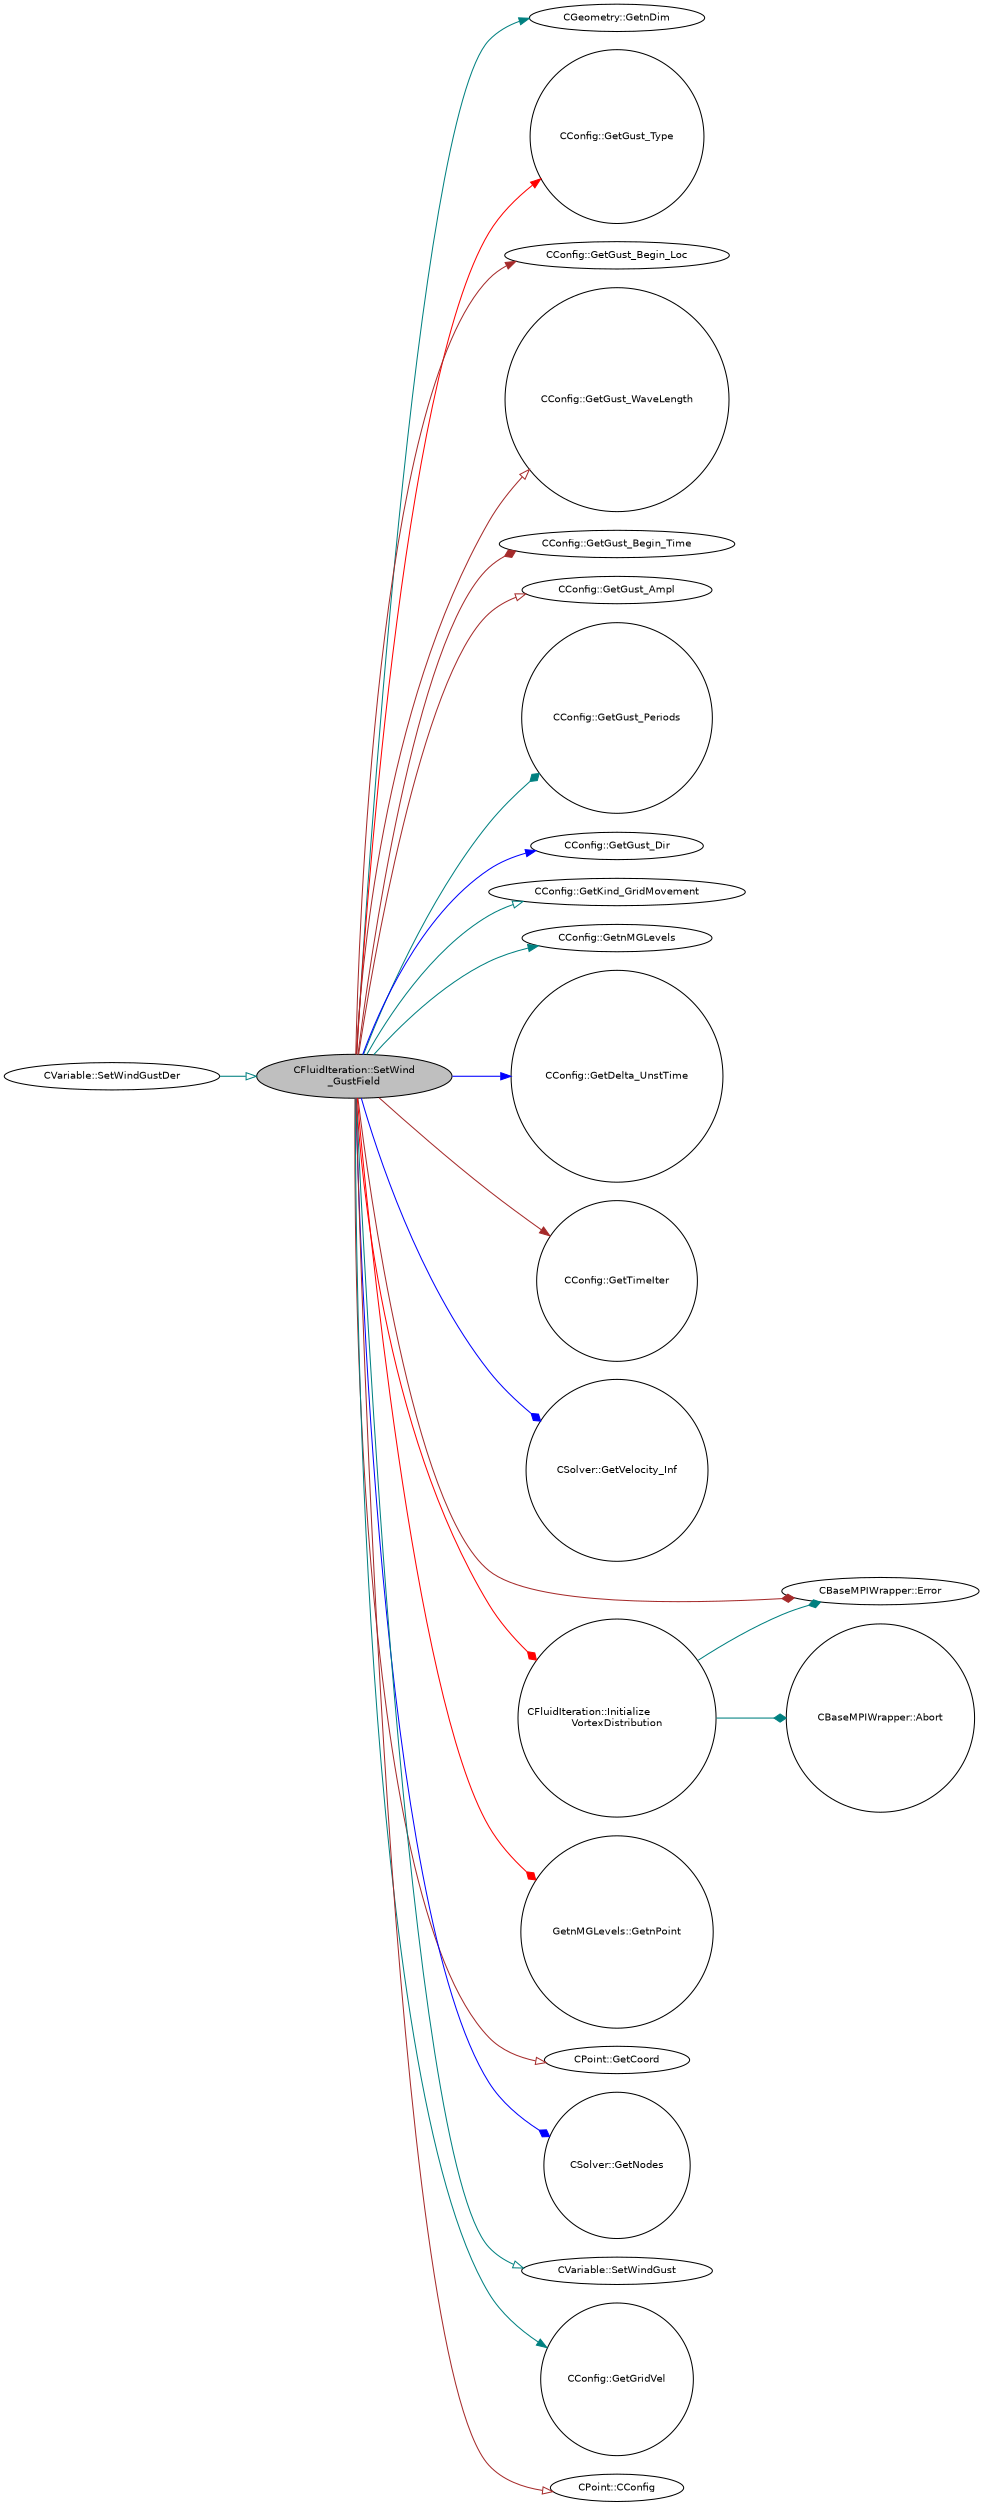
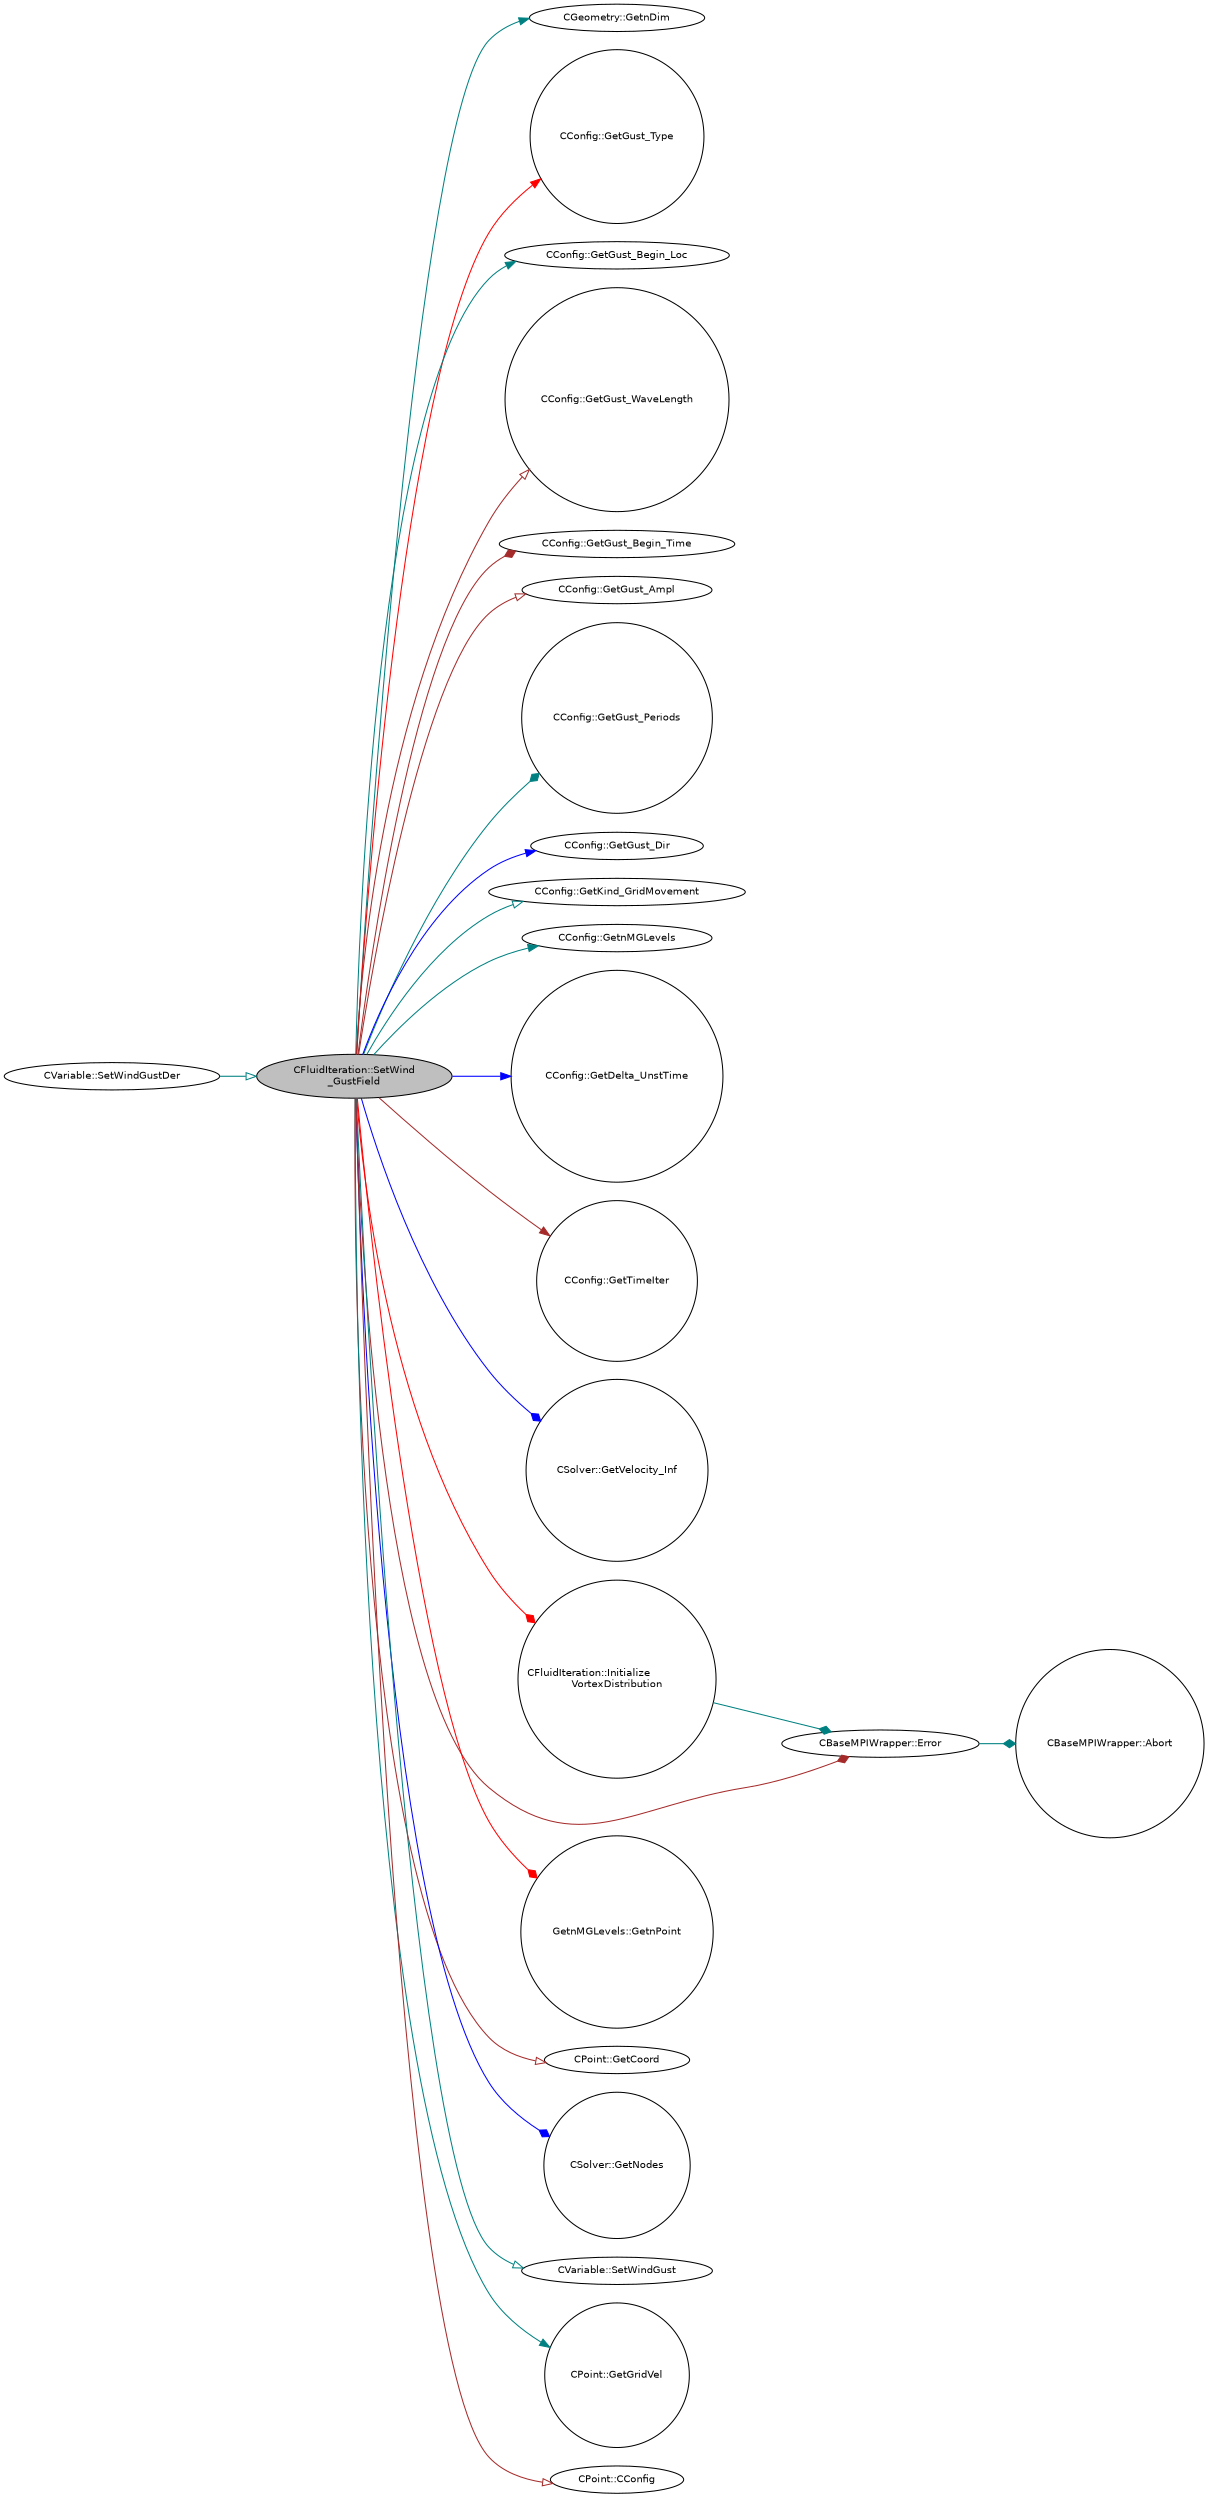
(410, 486) -> (410, 486)
(745, 1718) -> (991, 1744)
(617, 2379) -> (617, 2375)
